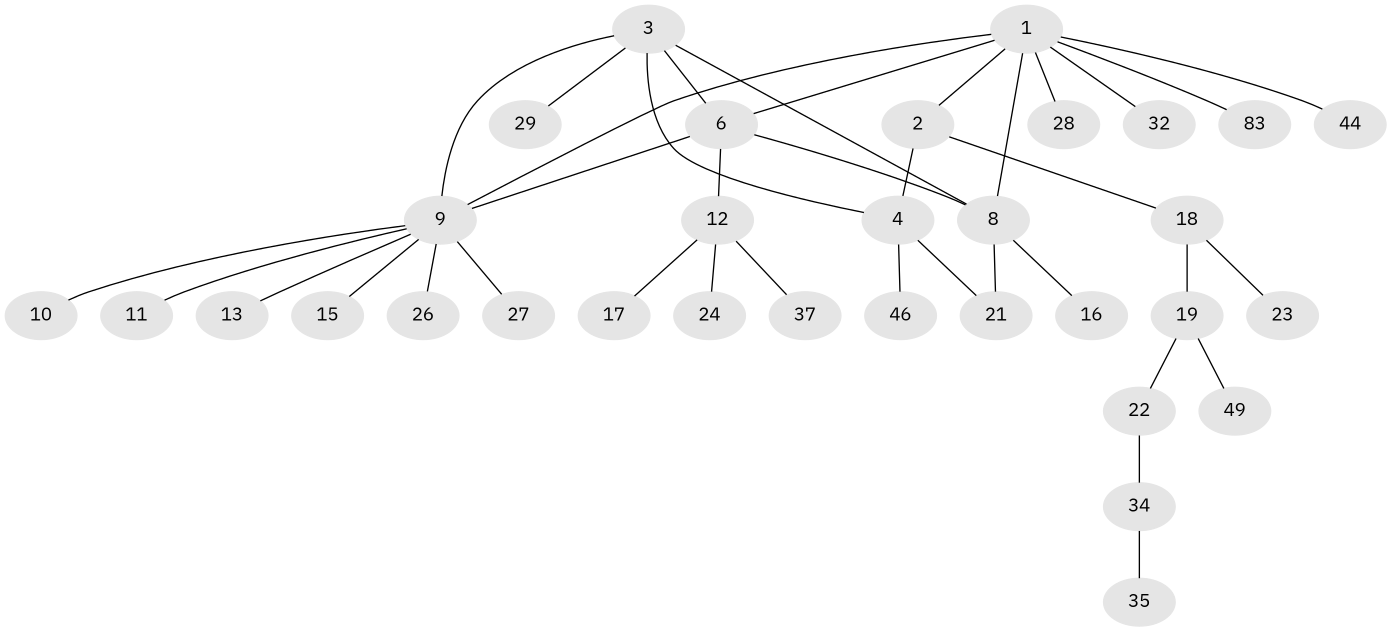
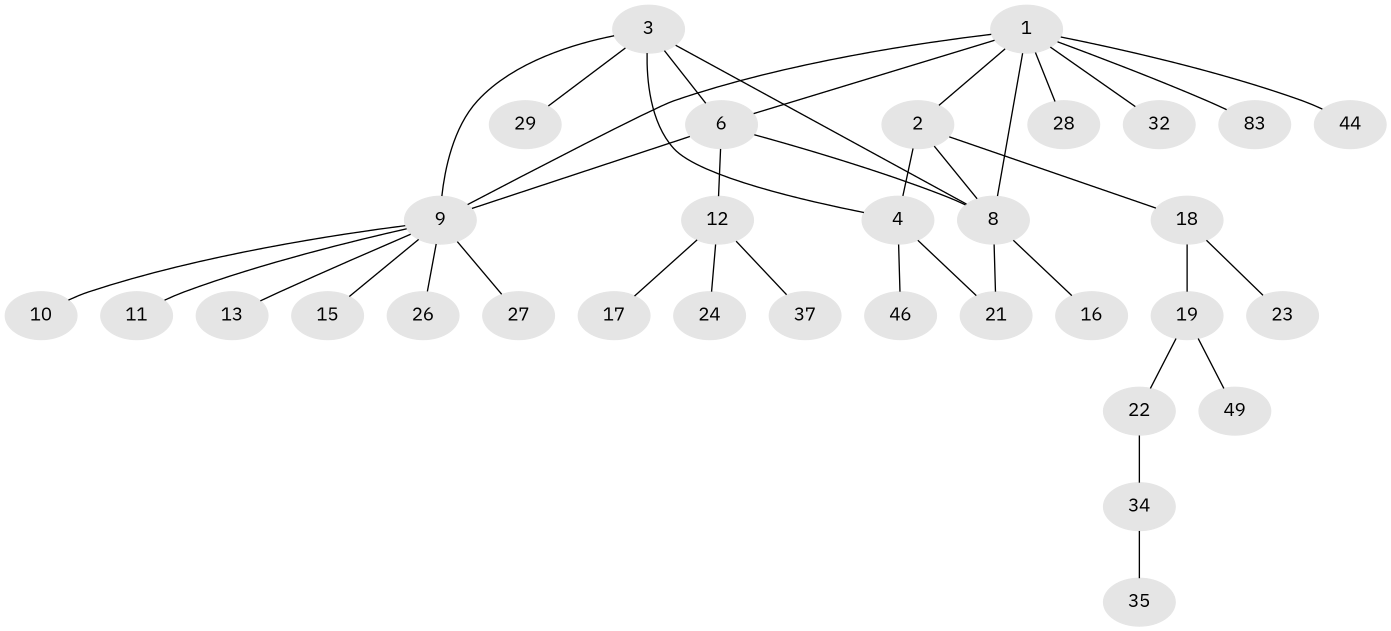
none -> (956, 172)
